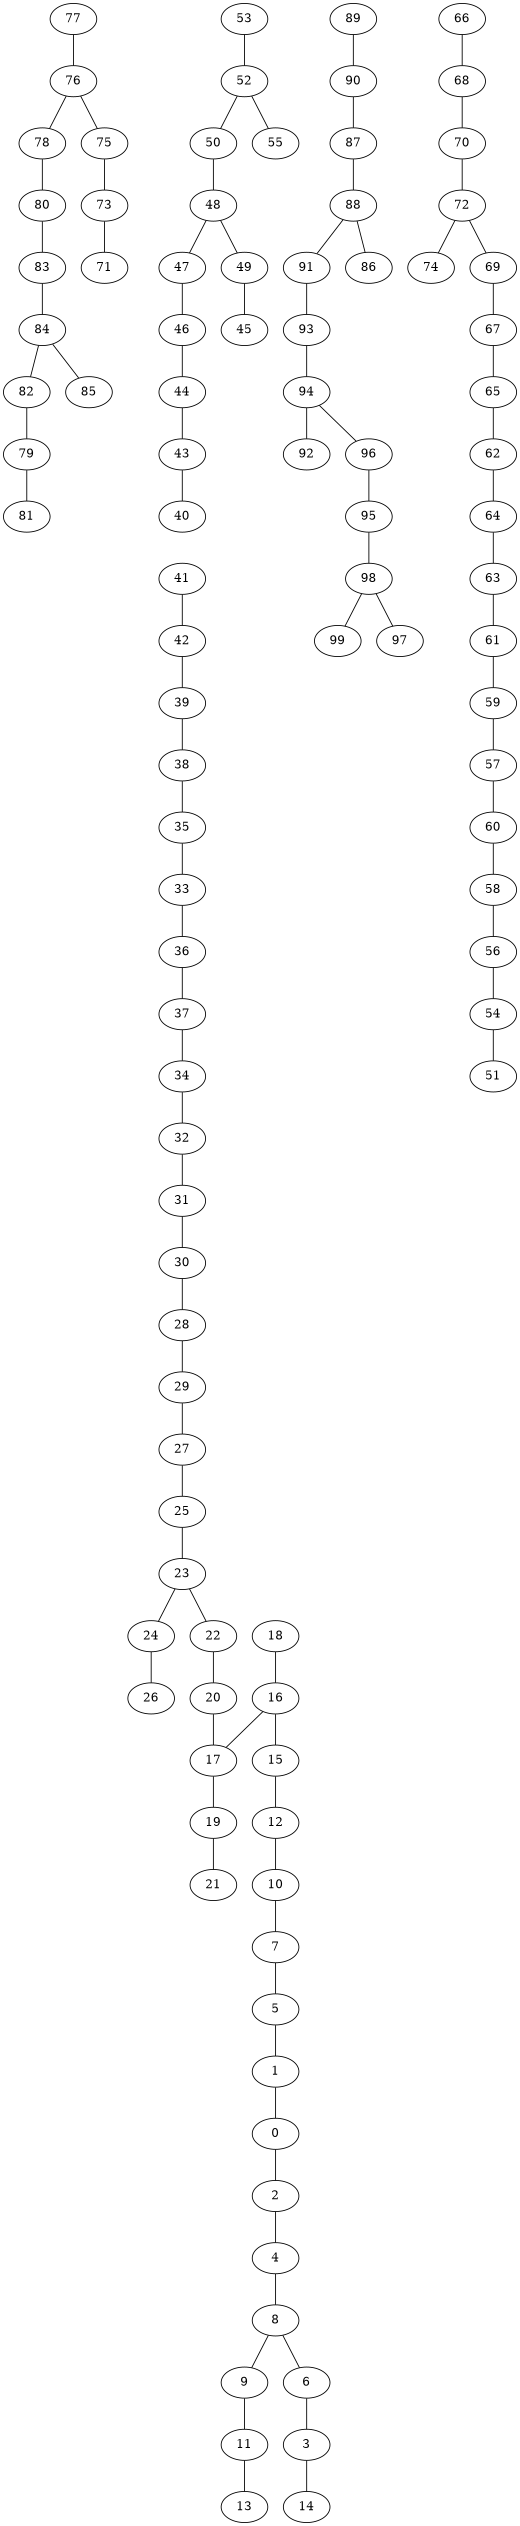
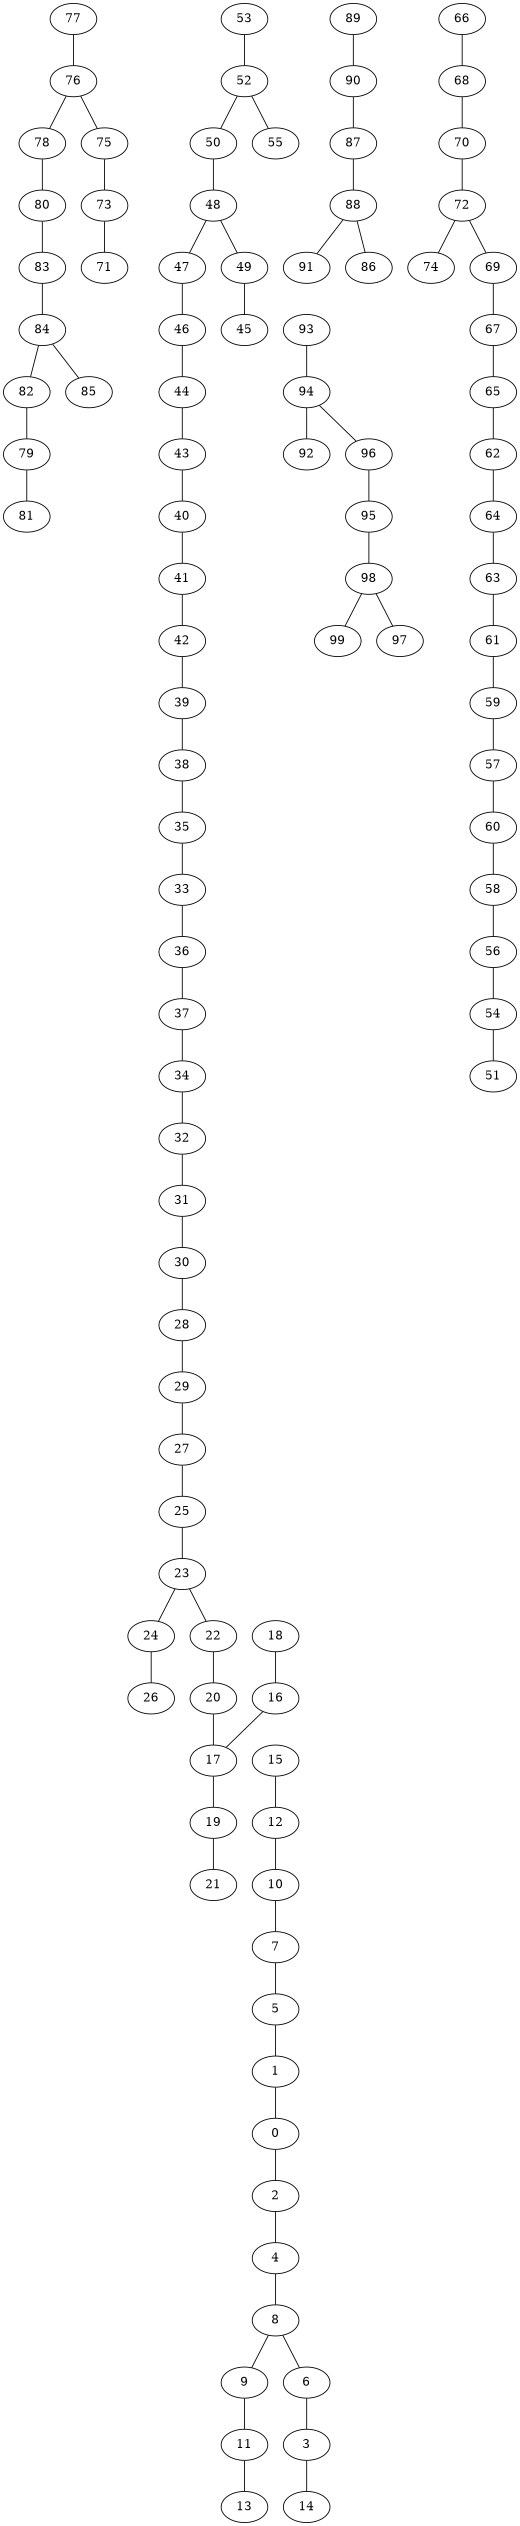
(307, 299) -> none
none -> (182, 548)
(276, 1730) -> none
